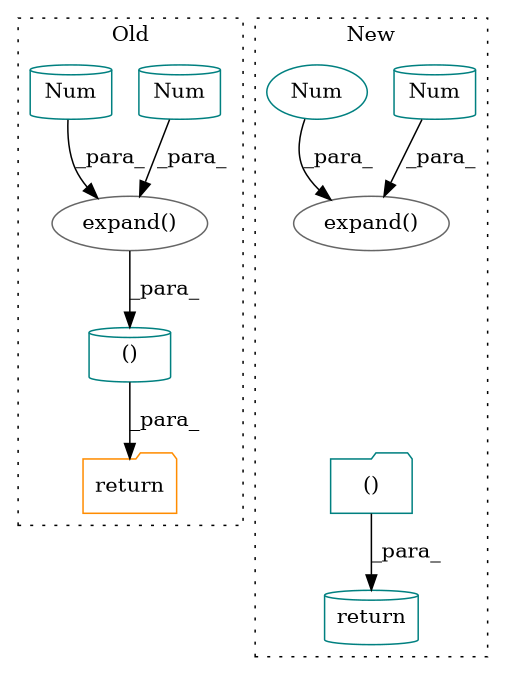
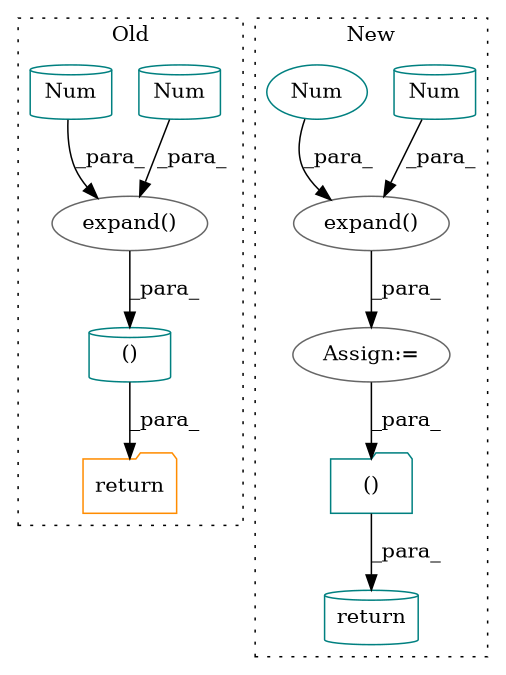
none -> (371, 355)
